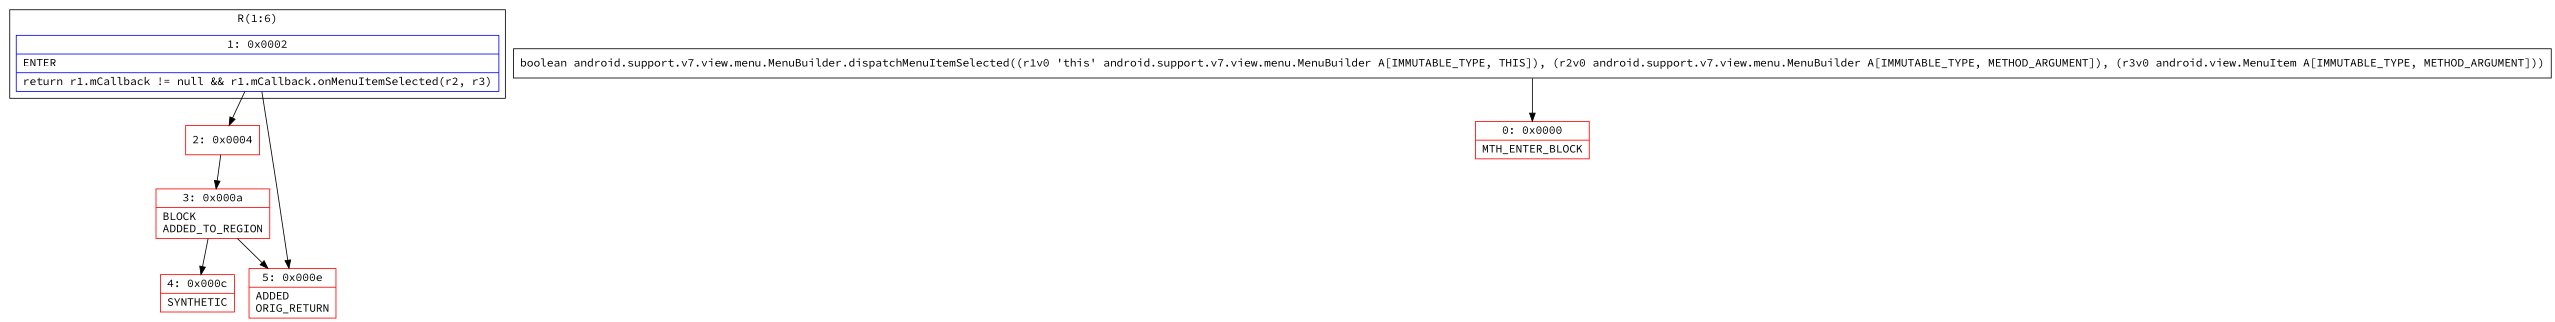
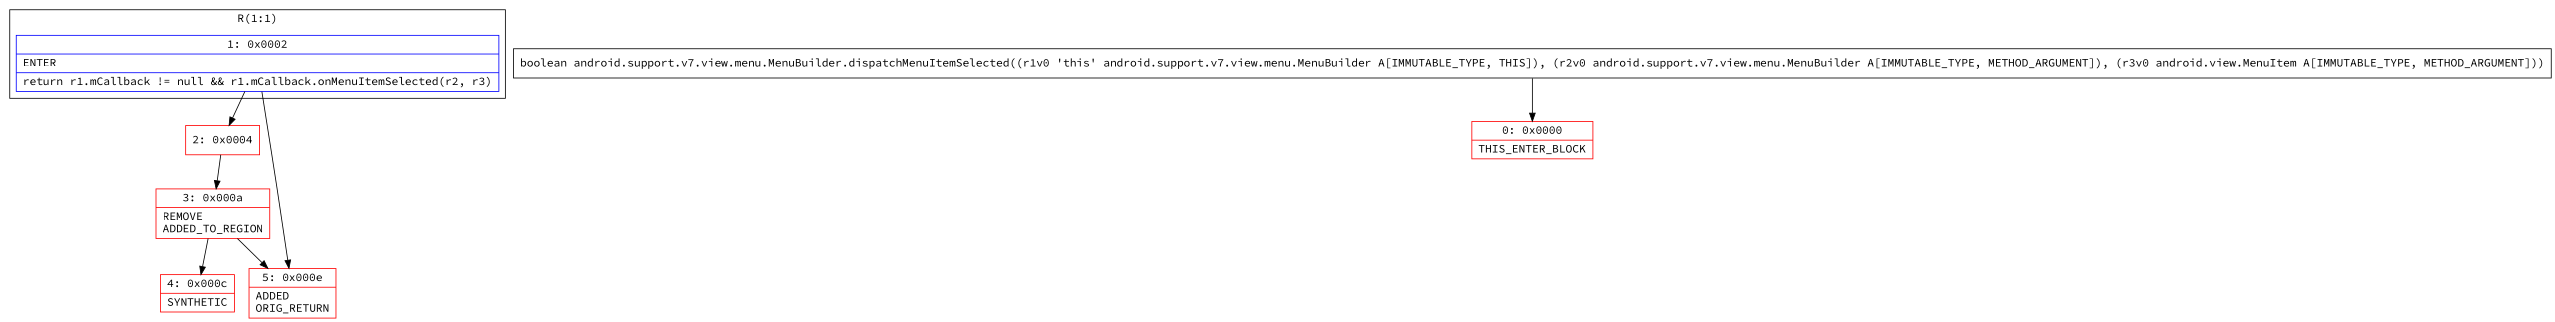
(258, 19) -> (258, 19)
(1532, 149) -> (1532, 149)
(180, 217) -> (183, 217)
